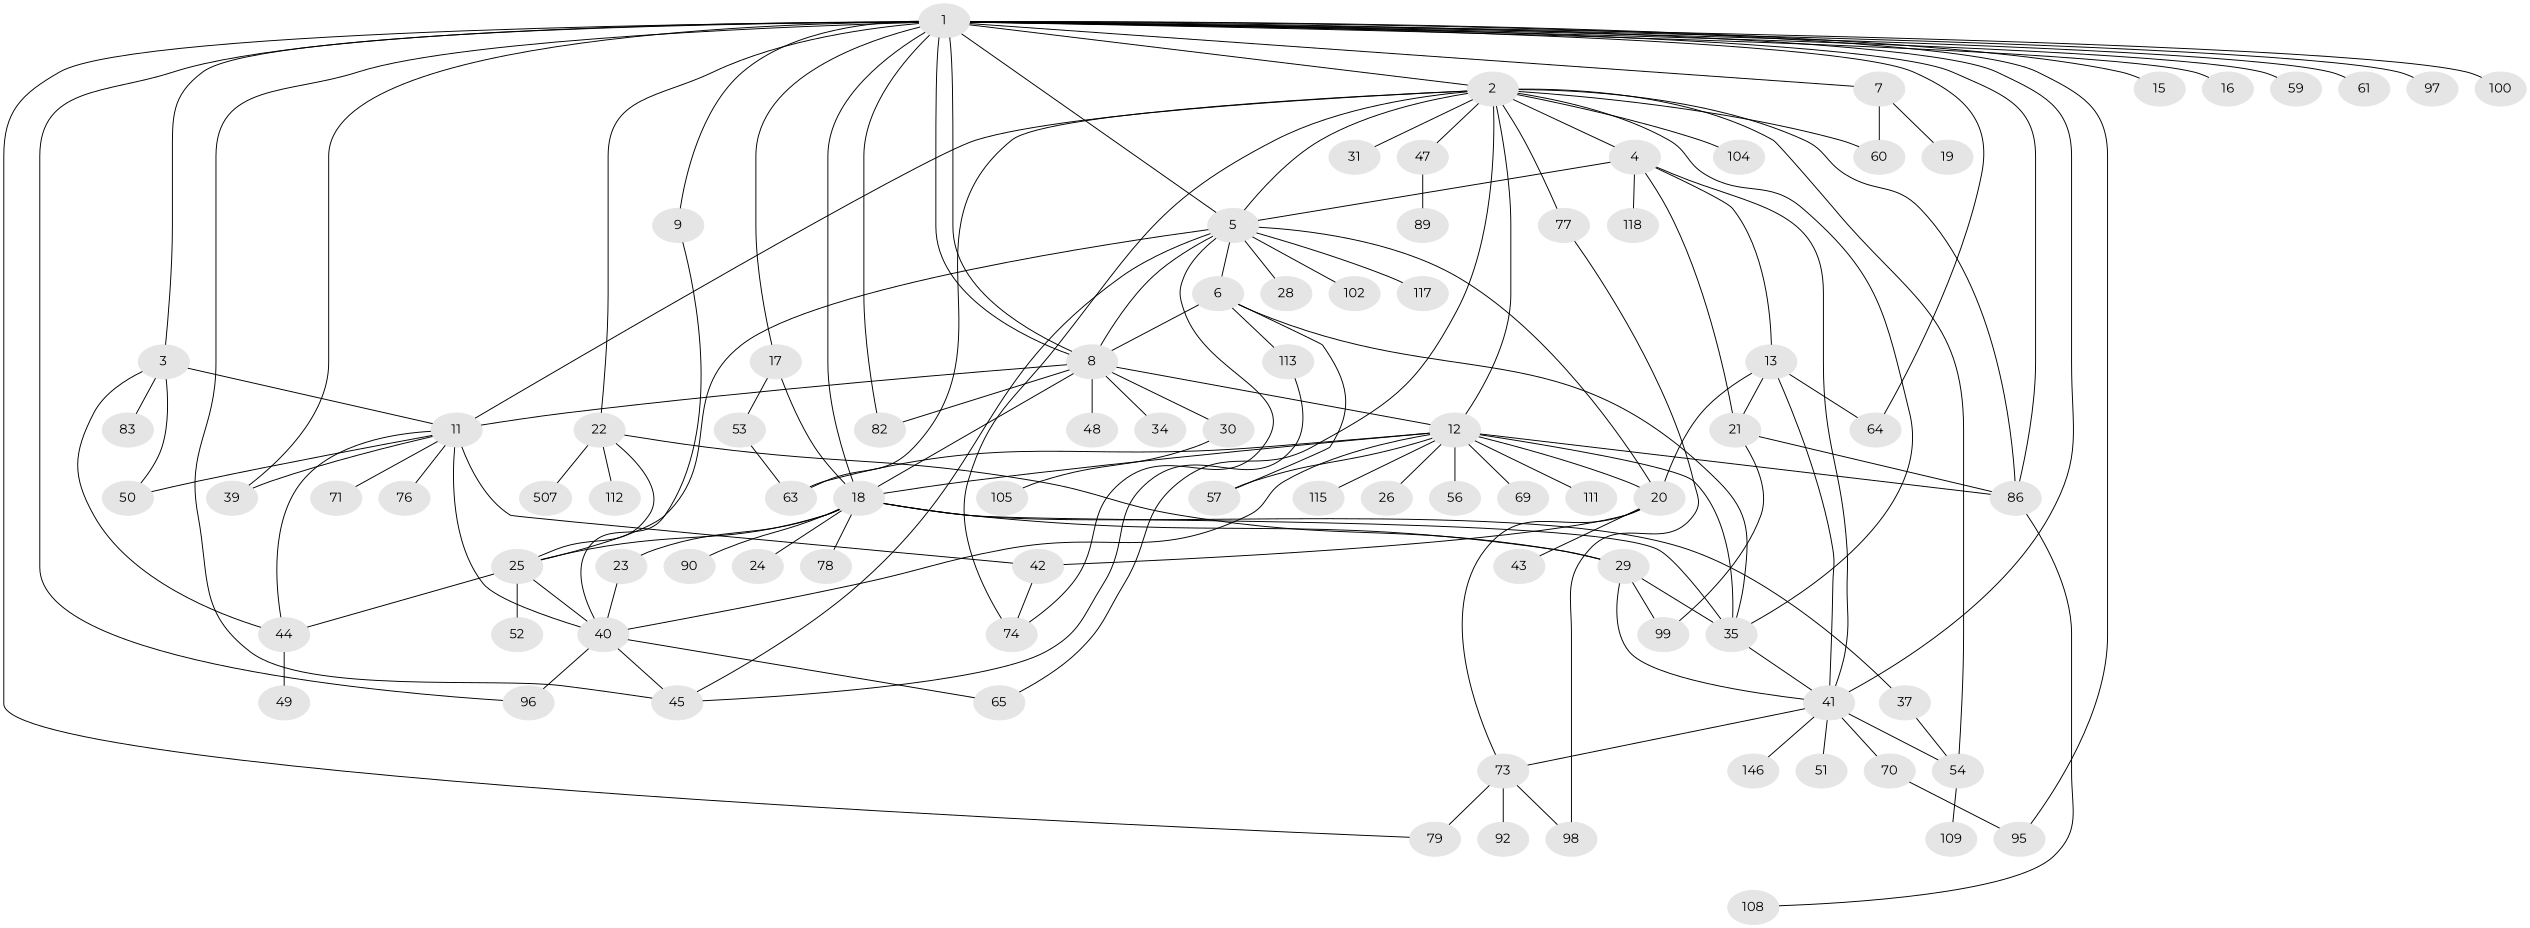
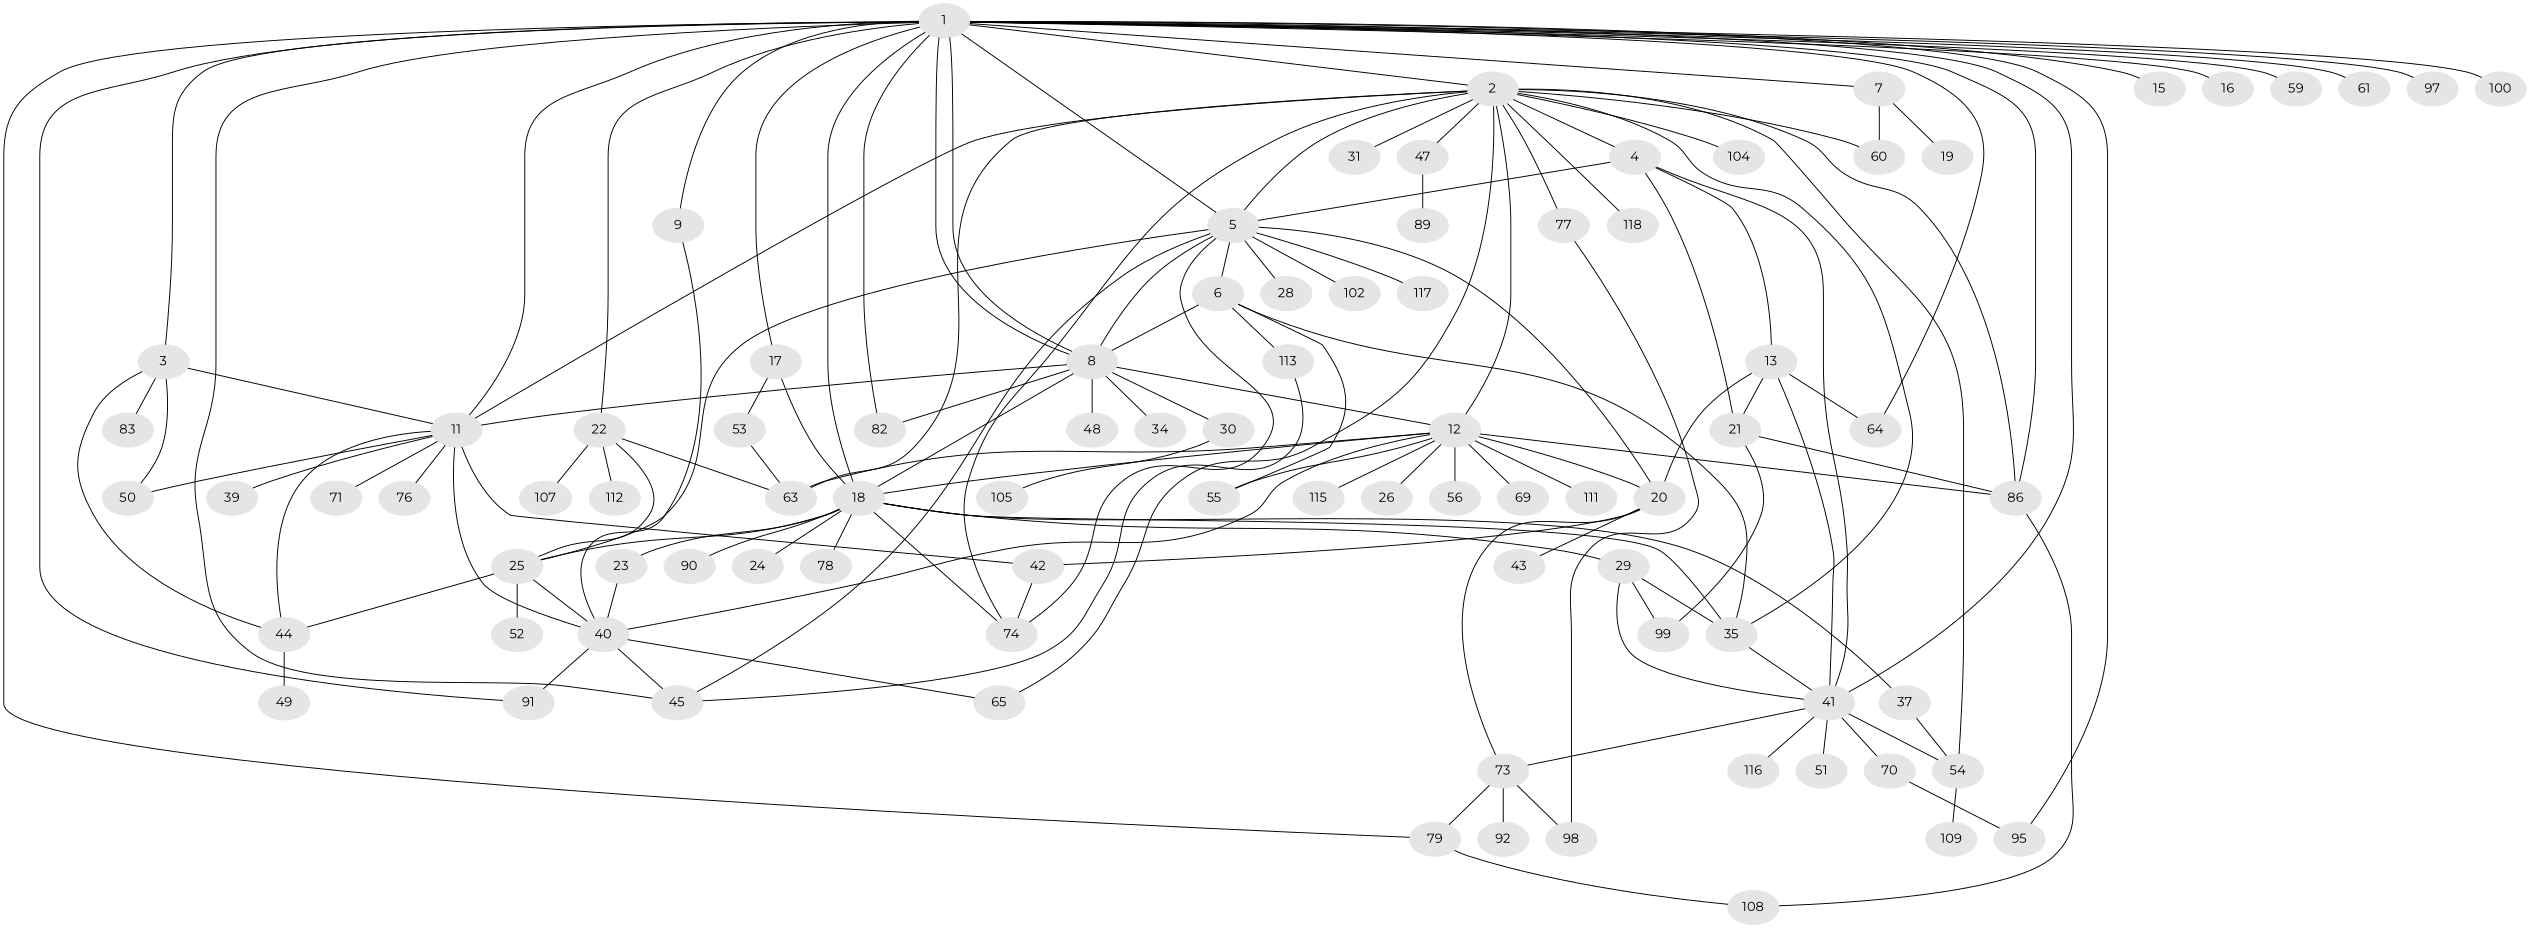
(430, 76) -> (572, 94)
(1634, 191) -> (1563, 157)
(1659, 468) -> none
(1088, 493) -> (703, 467)
(546, 498) -> (546, 498)
(1214, 498) -> (1214, 498)
none -> (942, 572)
(529, 703) -> (529, 703)
(1753, 771) -> (1753, 771)
none -> (1590, 885)
